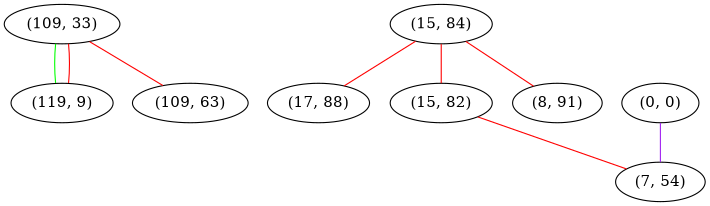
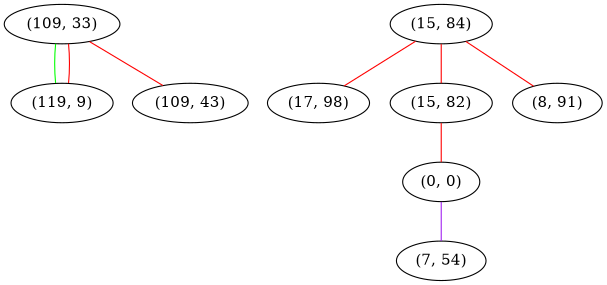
(190, 103) -> (190, 103)
(319, 103) -> (319, 103)
(552, 143) -> (441, 143)
